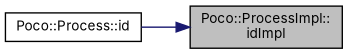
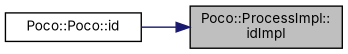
(73, 27) -> (73, 27)
